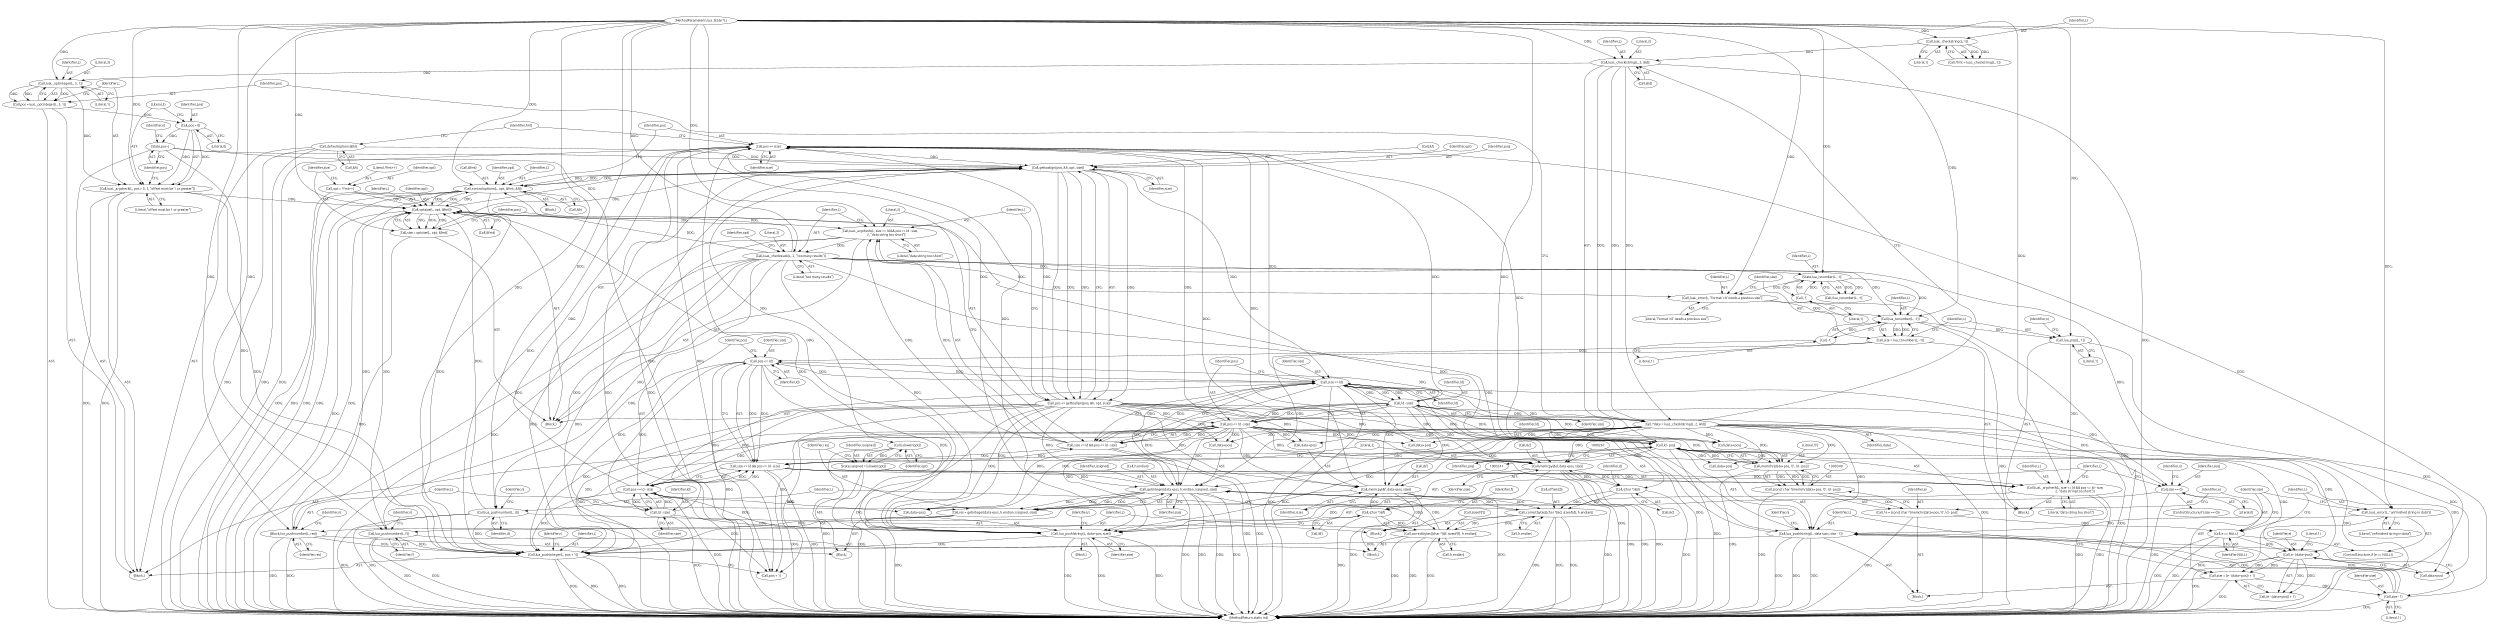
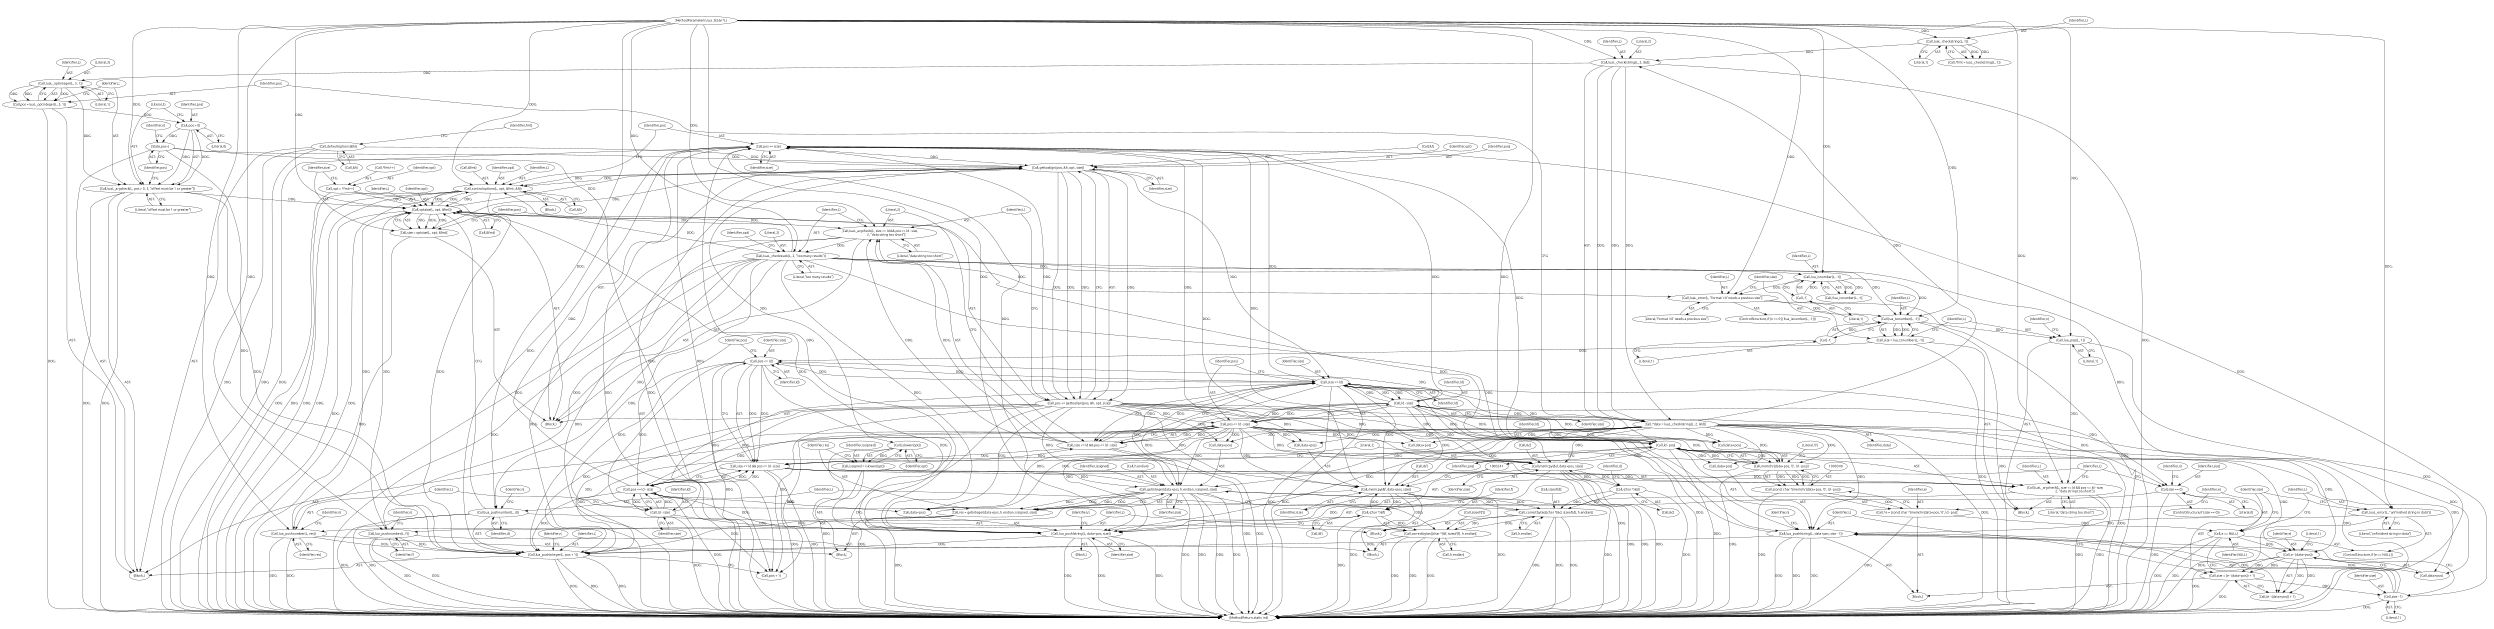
(345, 24) -> none
(1646, 84) -> none
(643, 135) -> none
(385, 168) -> (385, 168)
(771, 172) -> none
(1898, 246) -> (1898, 246)
(1822, 277) -> (1822, 277)
(526, 278) -> none
none -> (1778, 319)
(1475, 353) -> (1821, 612)
(52, 361) -> (52, 361)
(479, 361) -> (479, 361)
(1598, 445) -> none
(1802, 456) -> (1802, 456)
(863, 466) -> (863, 466)
none -> (1444, 475)
(1552, 490) -> (1552, 490)
(1380, 498) -> none
none -> (1394, 502)
(915, 504) -> none
(294, 534) -> (294, 534)
(479, 534) -> (479, 534)
(2223, 544) -> (2232, 570)
